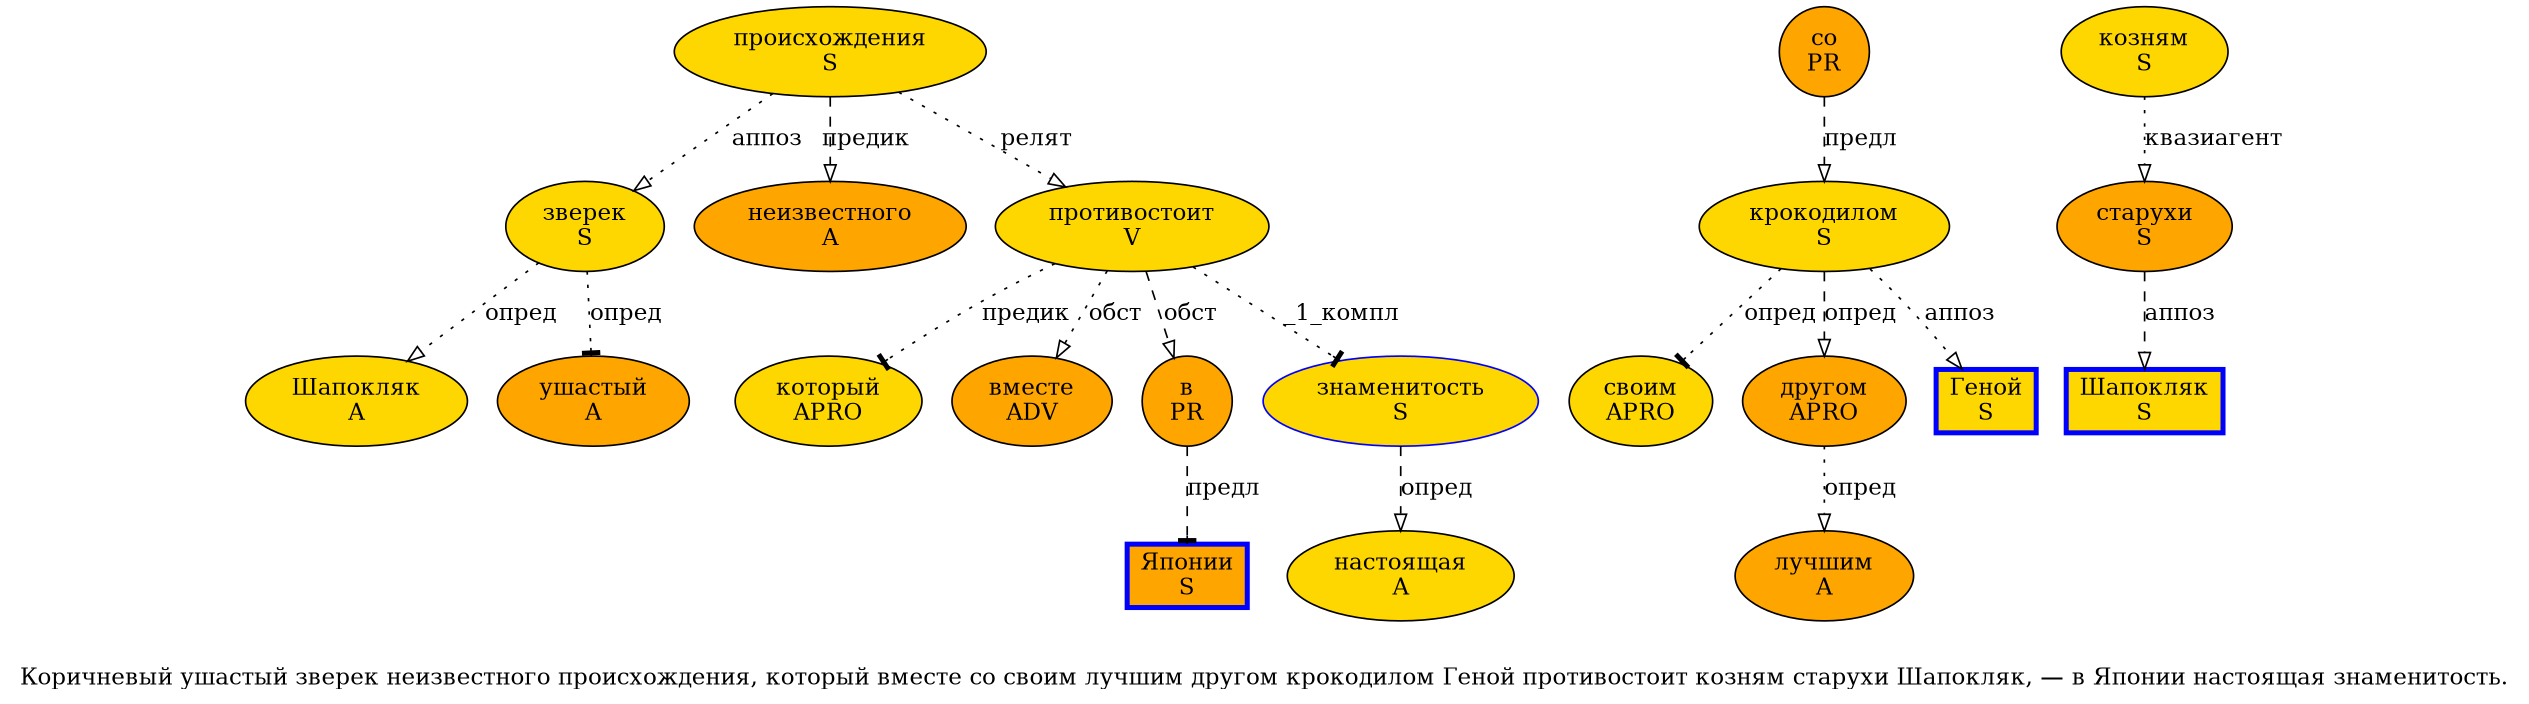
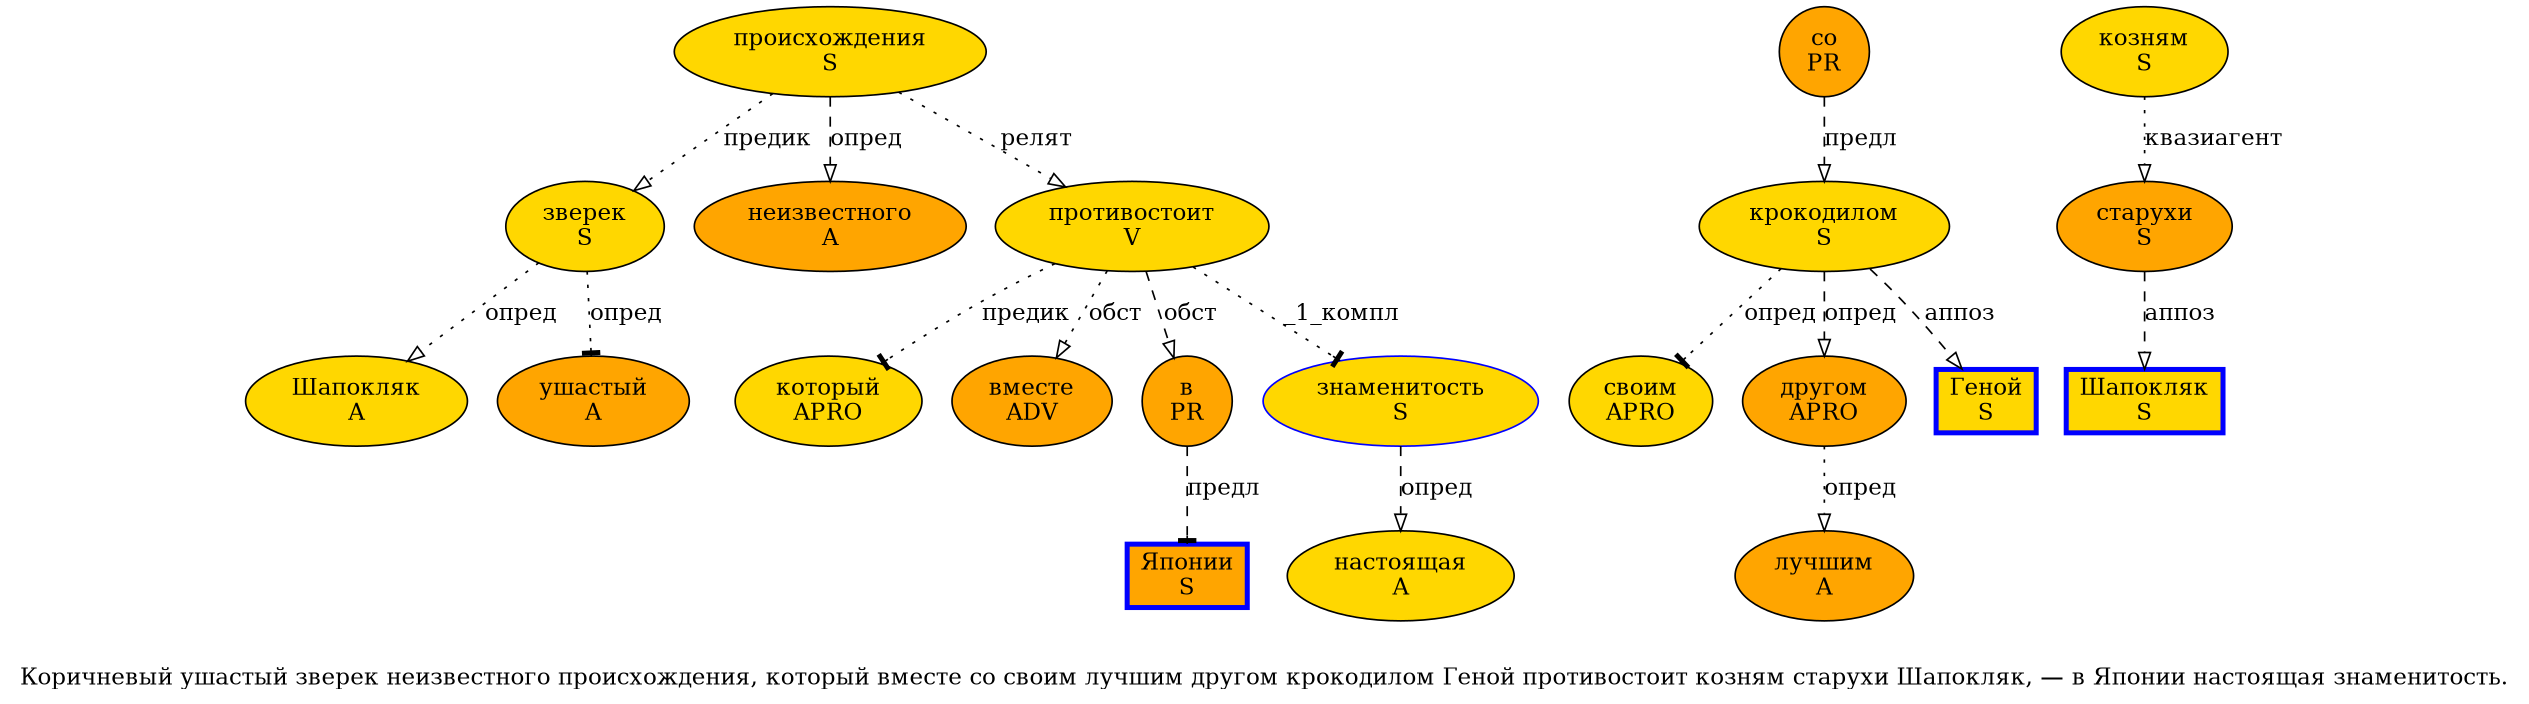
(768, 139) -> (768, 139)
(866, 139) -> (866, 139)
(1912, 311) -> (1912, 311)
